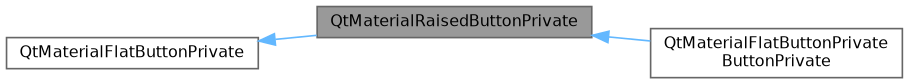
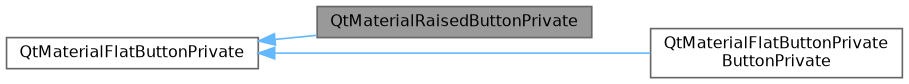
(629, 39) -> (463, 53)
